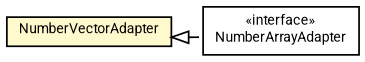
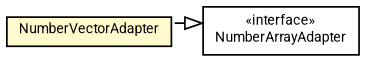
(195, 37) -> (178, 23)
